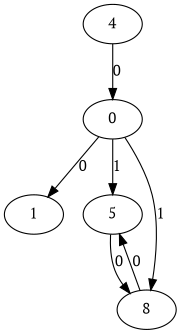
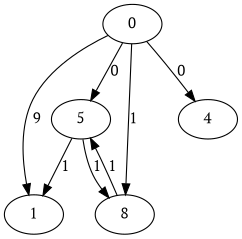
(113, 66) -> (168, 67)
none -> (60, 162)
(83, 167) -> (37, 119)
(117, 167) -> (115, 72)
(119, 262) -> (97, 167)
(137, 262) -> (113, 167)
